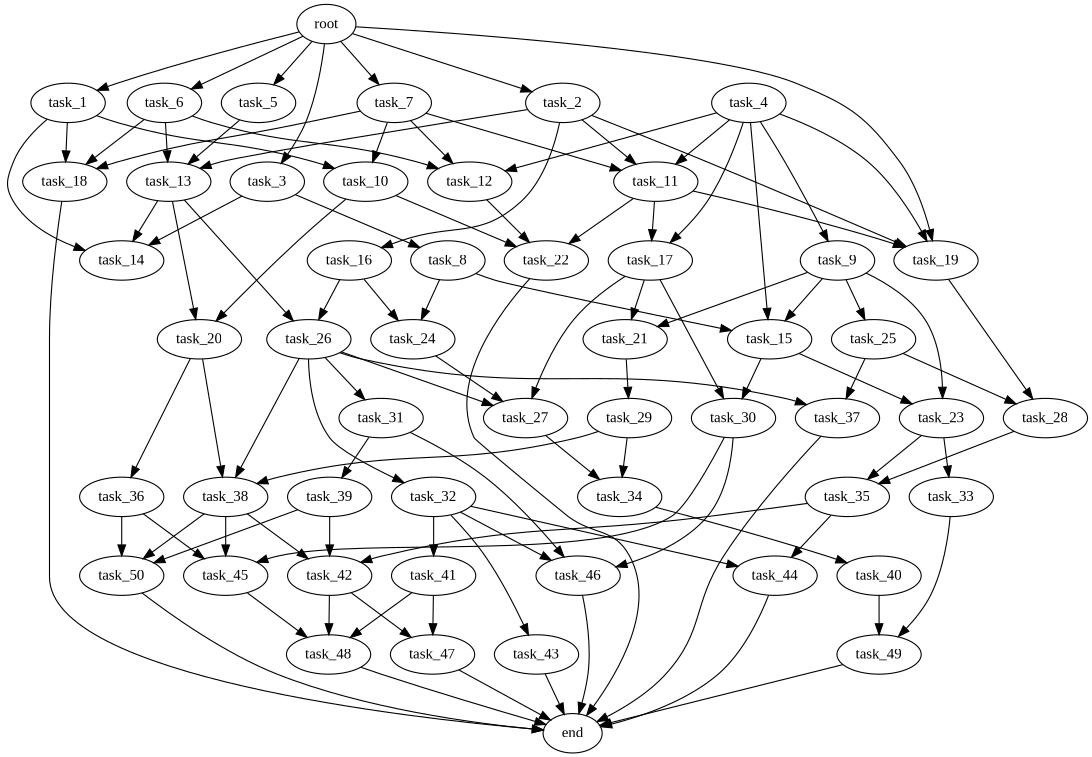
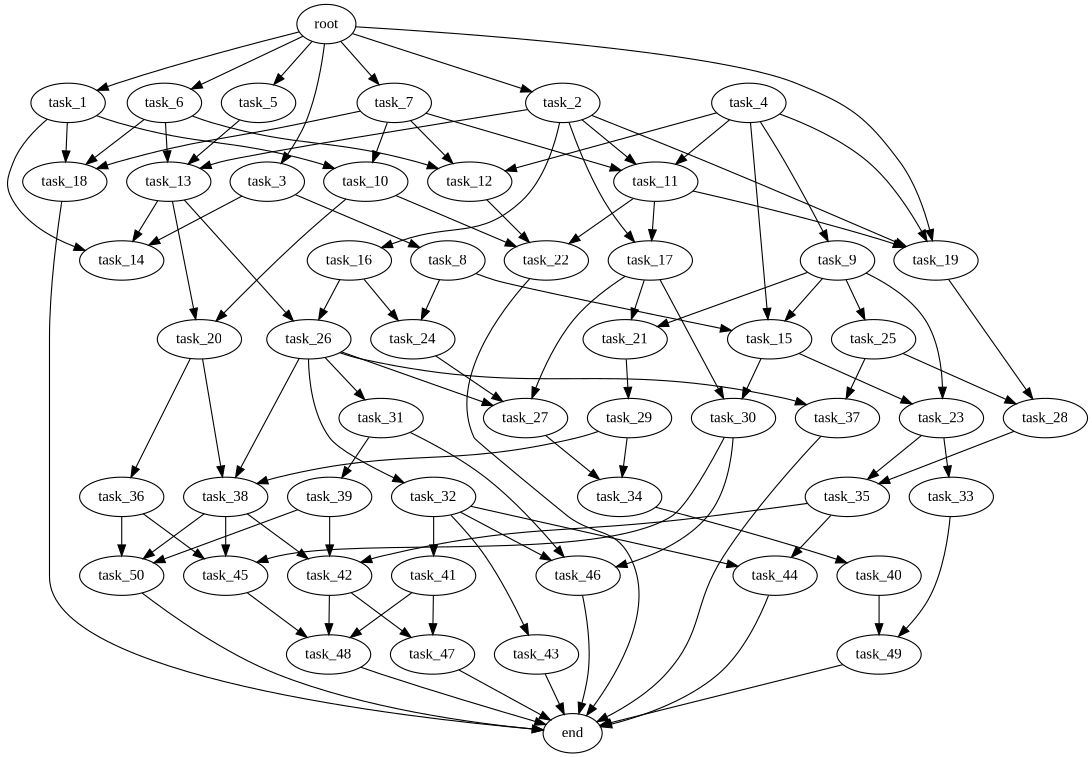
(718, 183) -> (593, 181)
